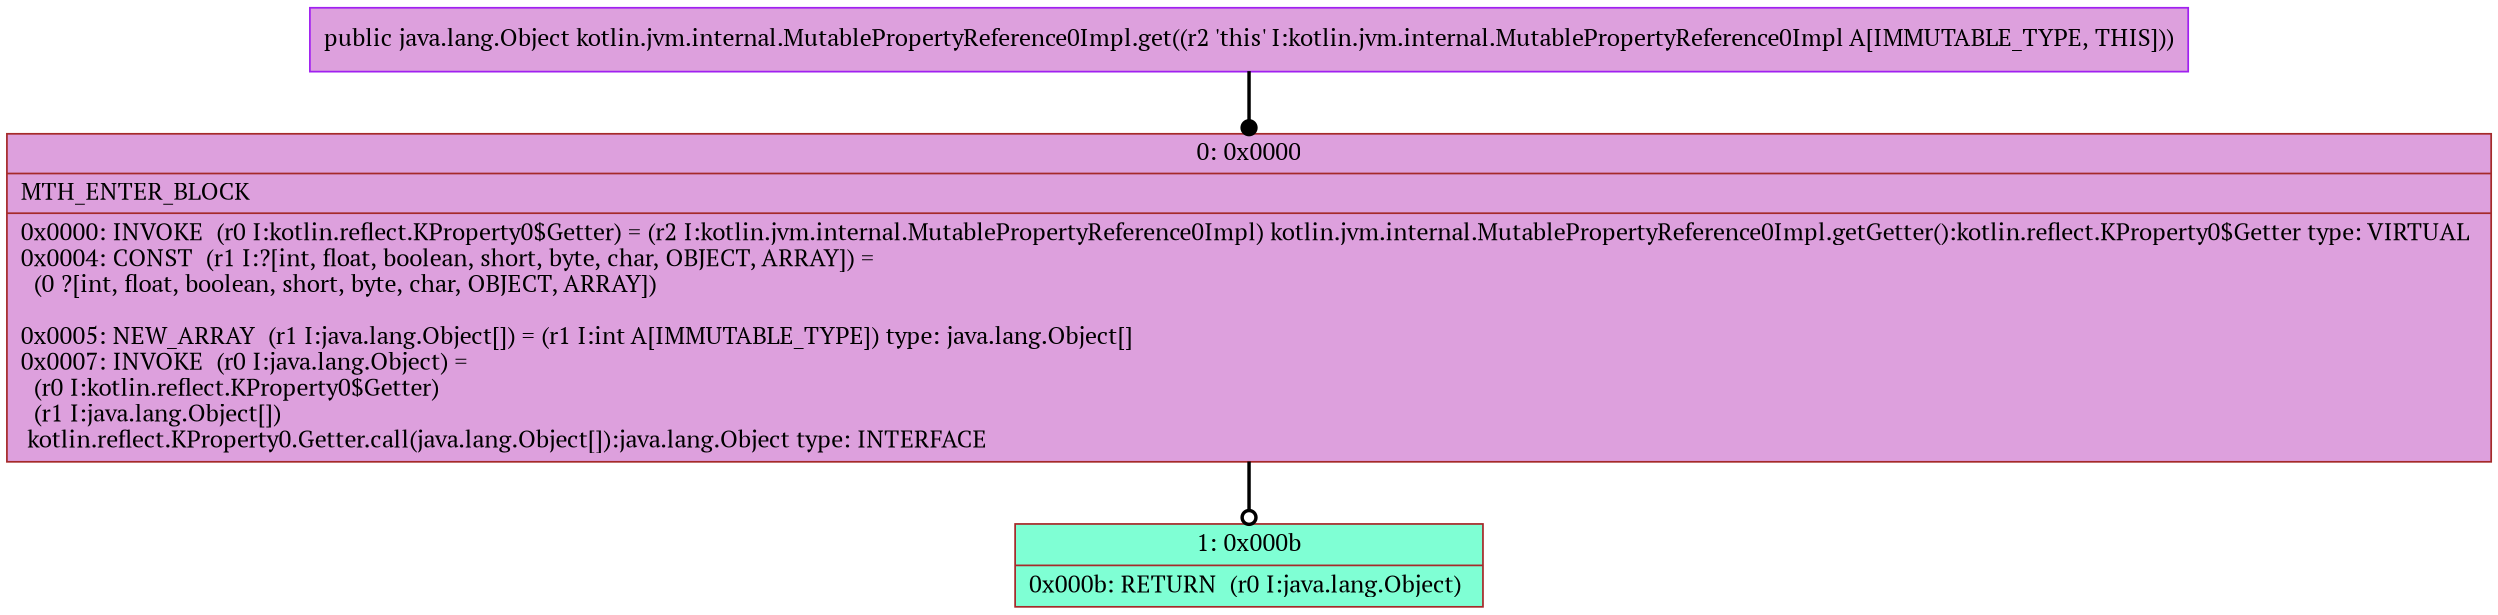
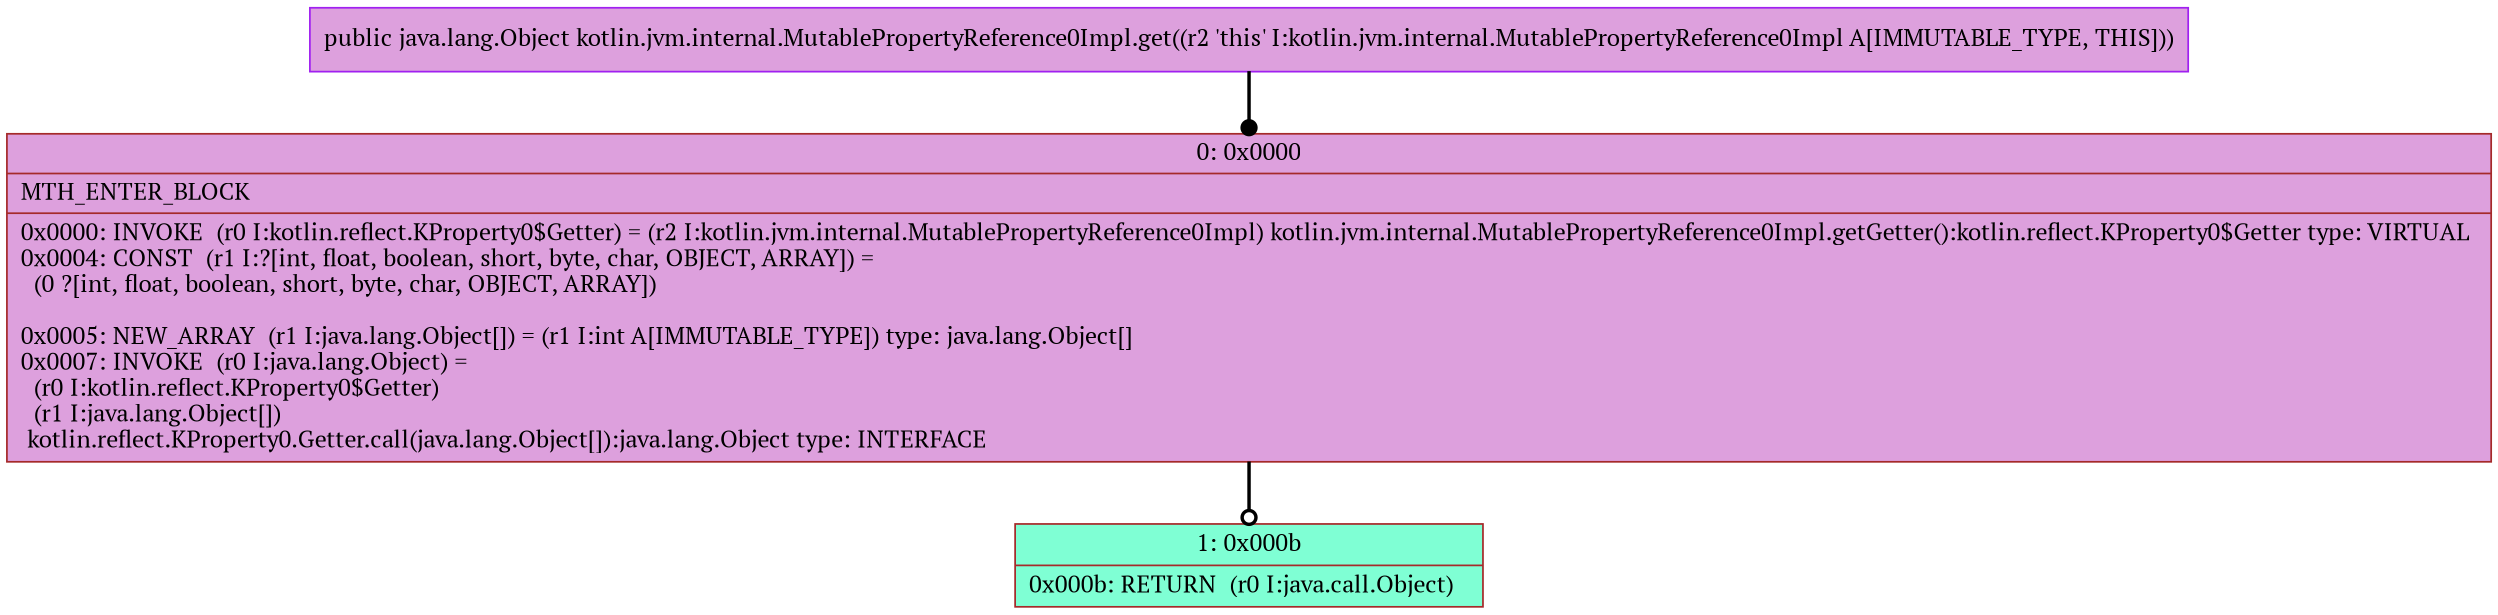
(1249, 585) -> (1245, 585)
